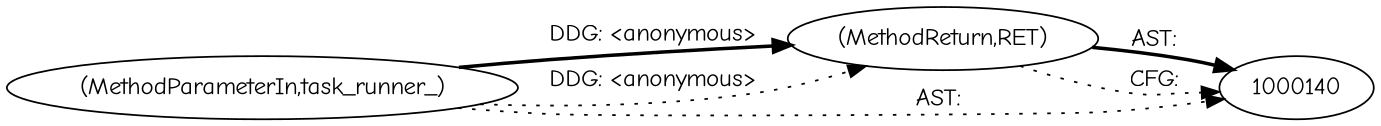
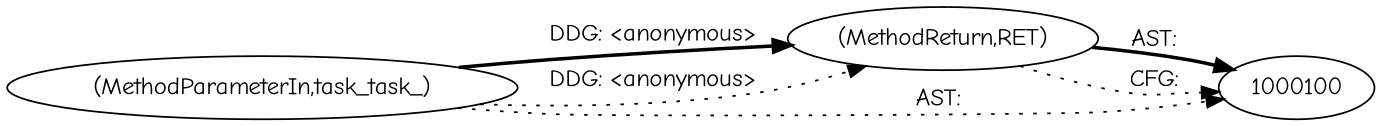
(262, 88) -> (262, 88)
(1297, 88) -> (1297, 88)
